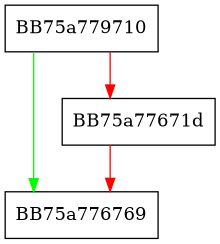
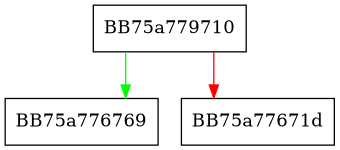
(110, 162) -> none
